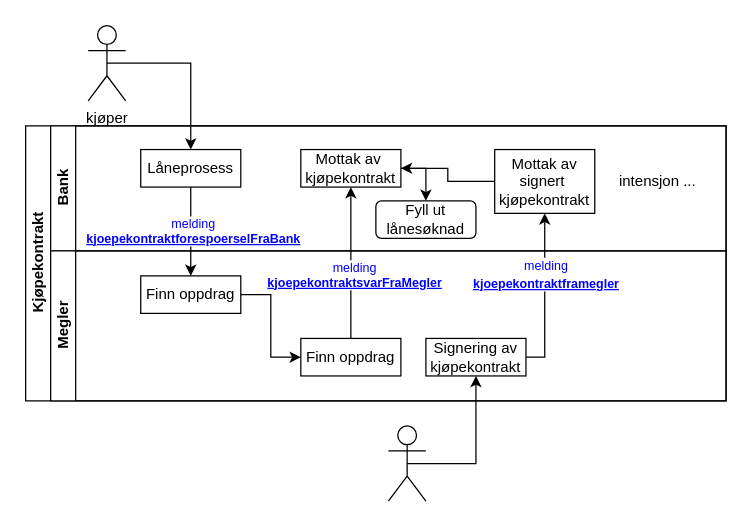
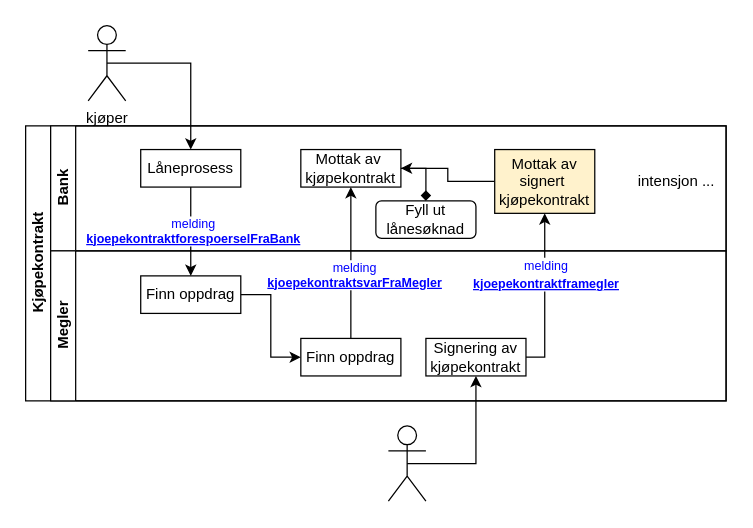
(544, 181) -> (544, 181)
(657, 182) -> (676, 182)
(426, 191) -> (426, 190)
